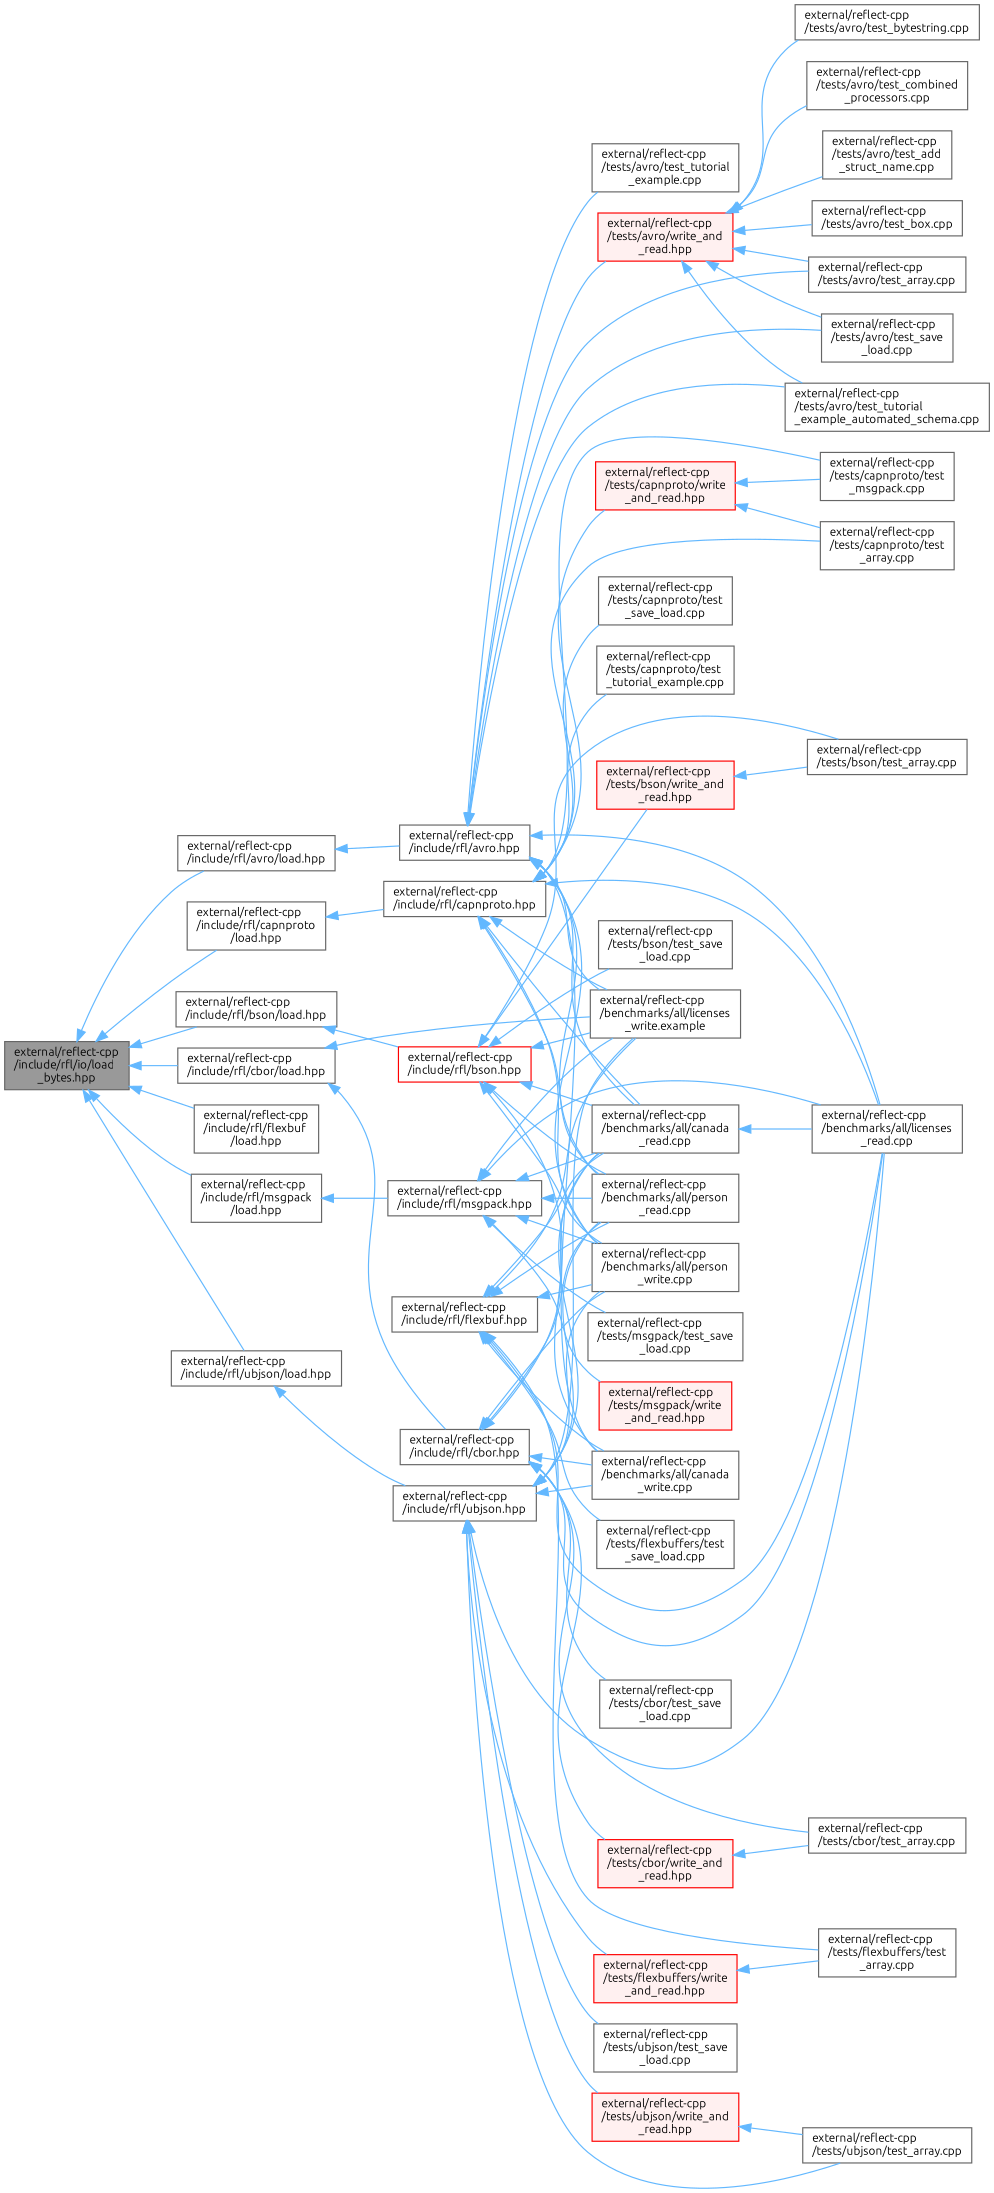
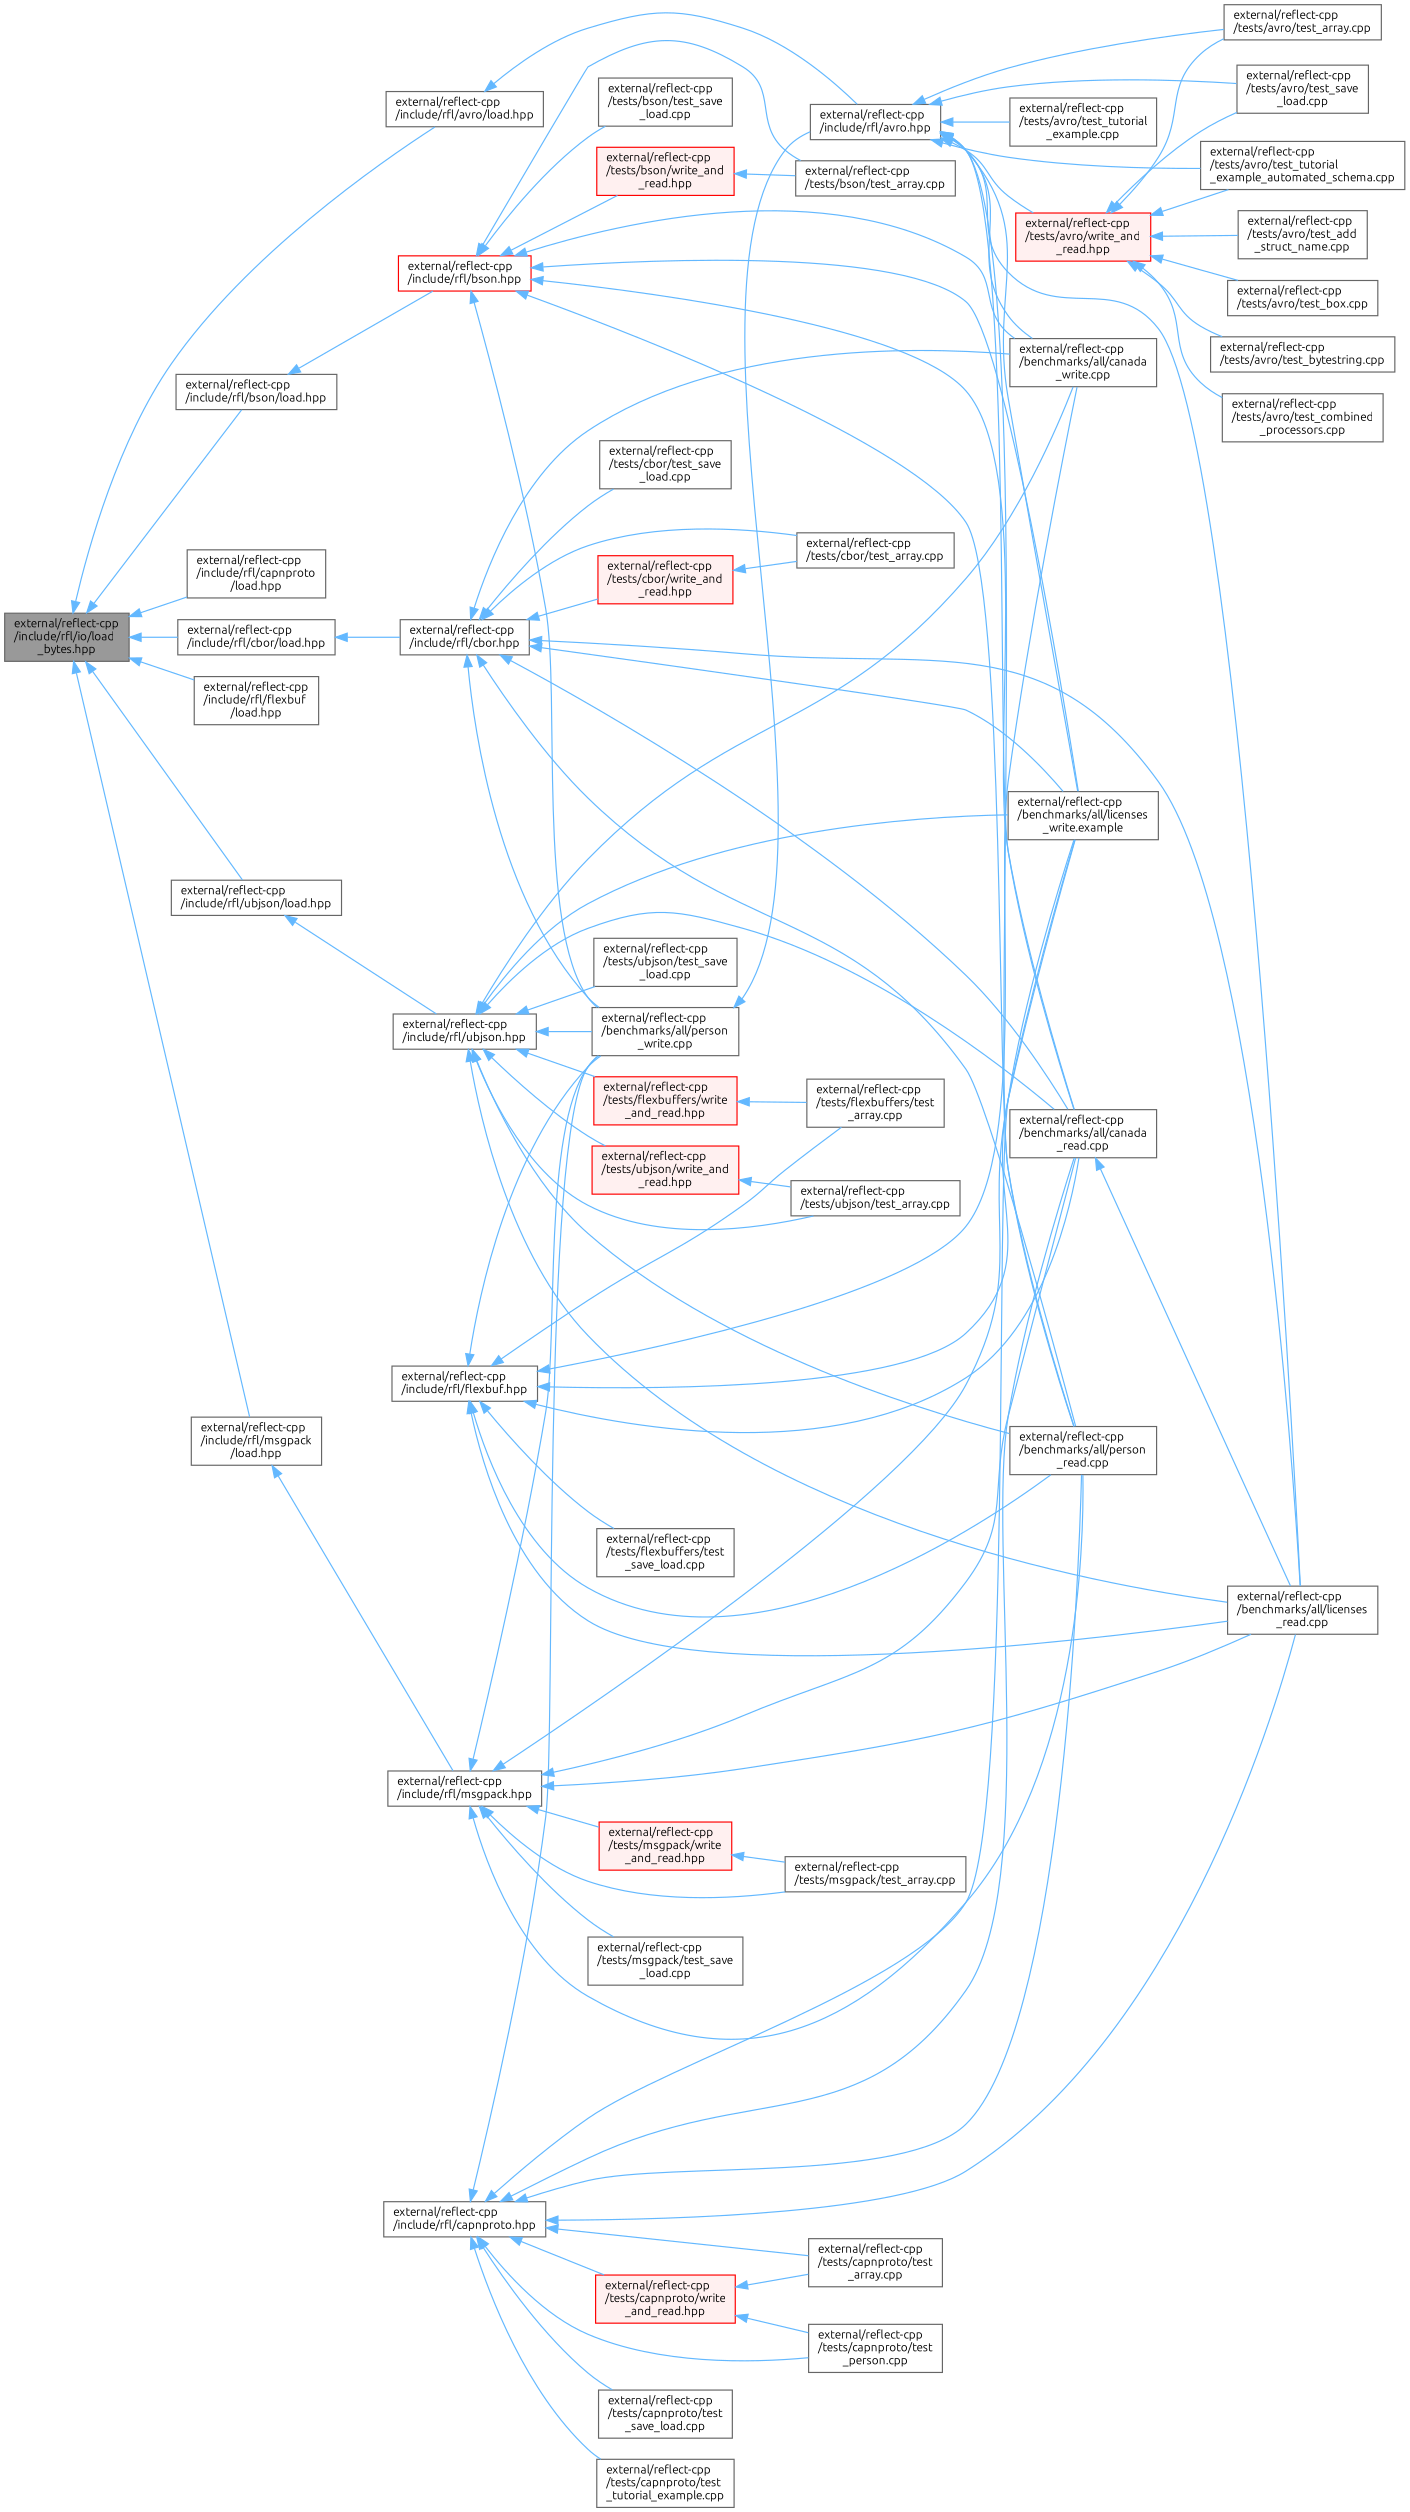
(887, 476) -> (876, 2348)
(361, 912) -> none
(463, 1026) -> (817, 687)
(568, 1054) -> (760, 558)
none -> (876, 1874)
